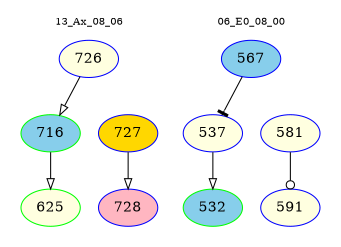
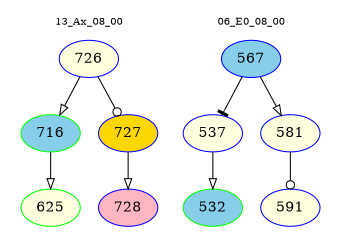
(89, 22) -> (89, 22)
none -> (268, 91)
none -> (106, 92)
